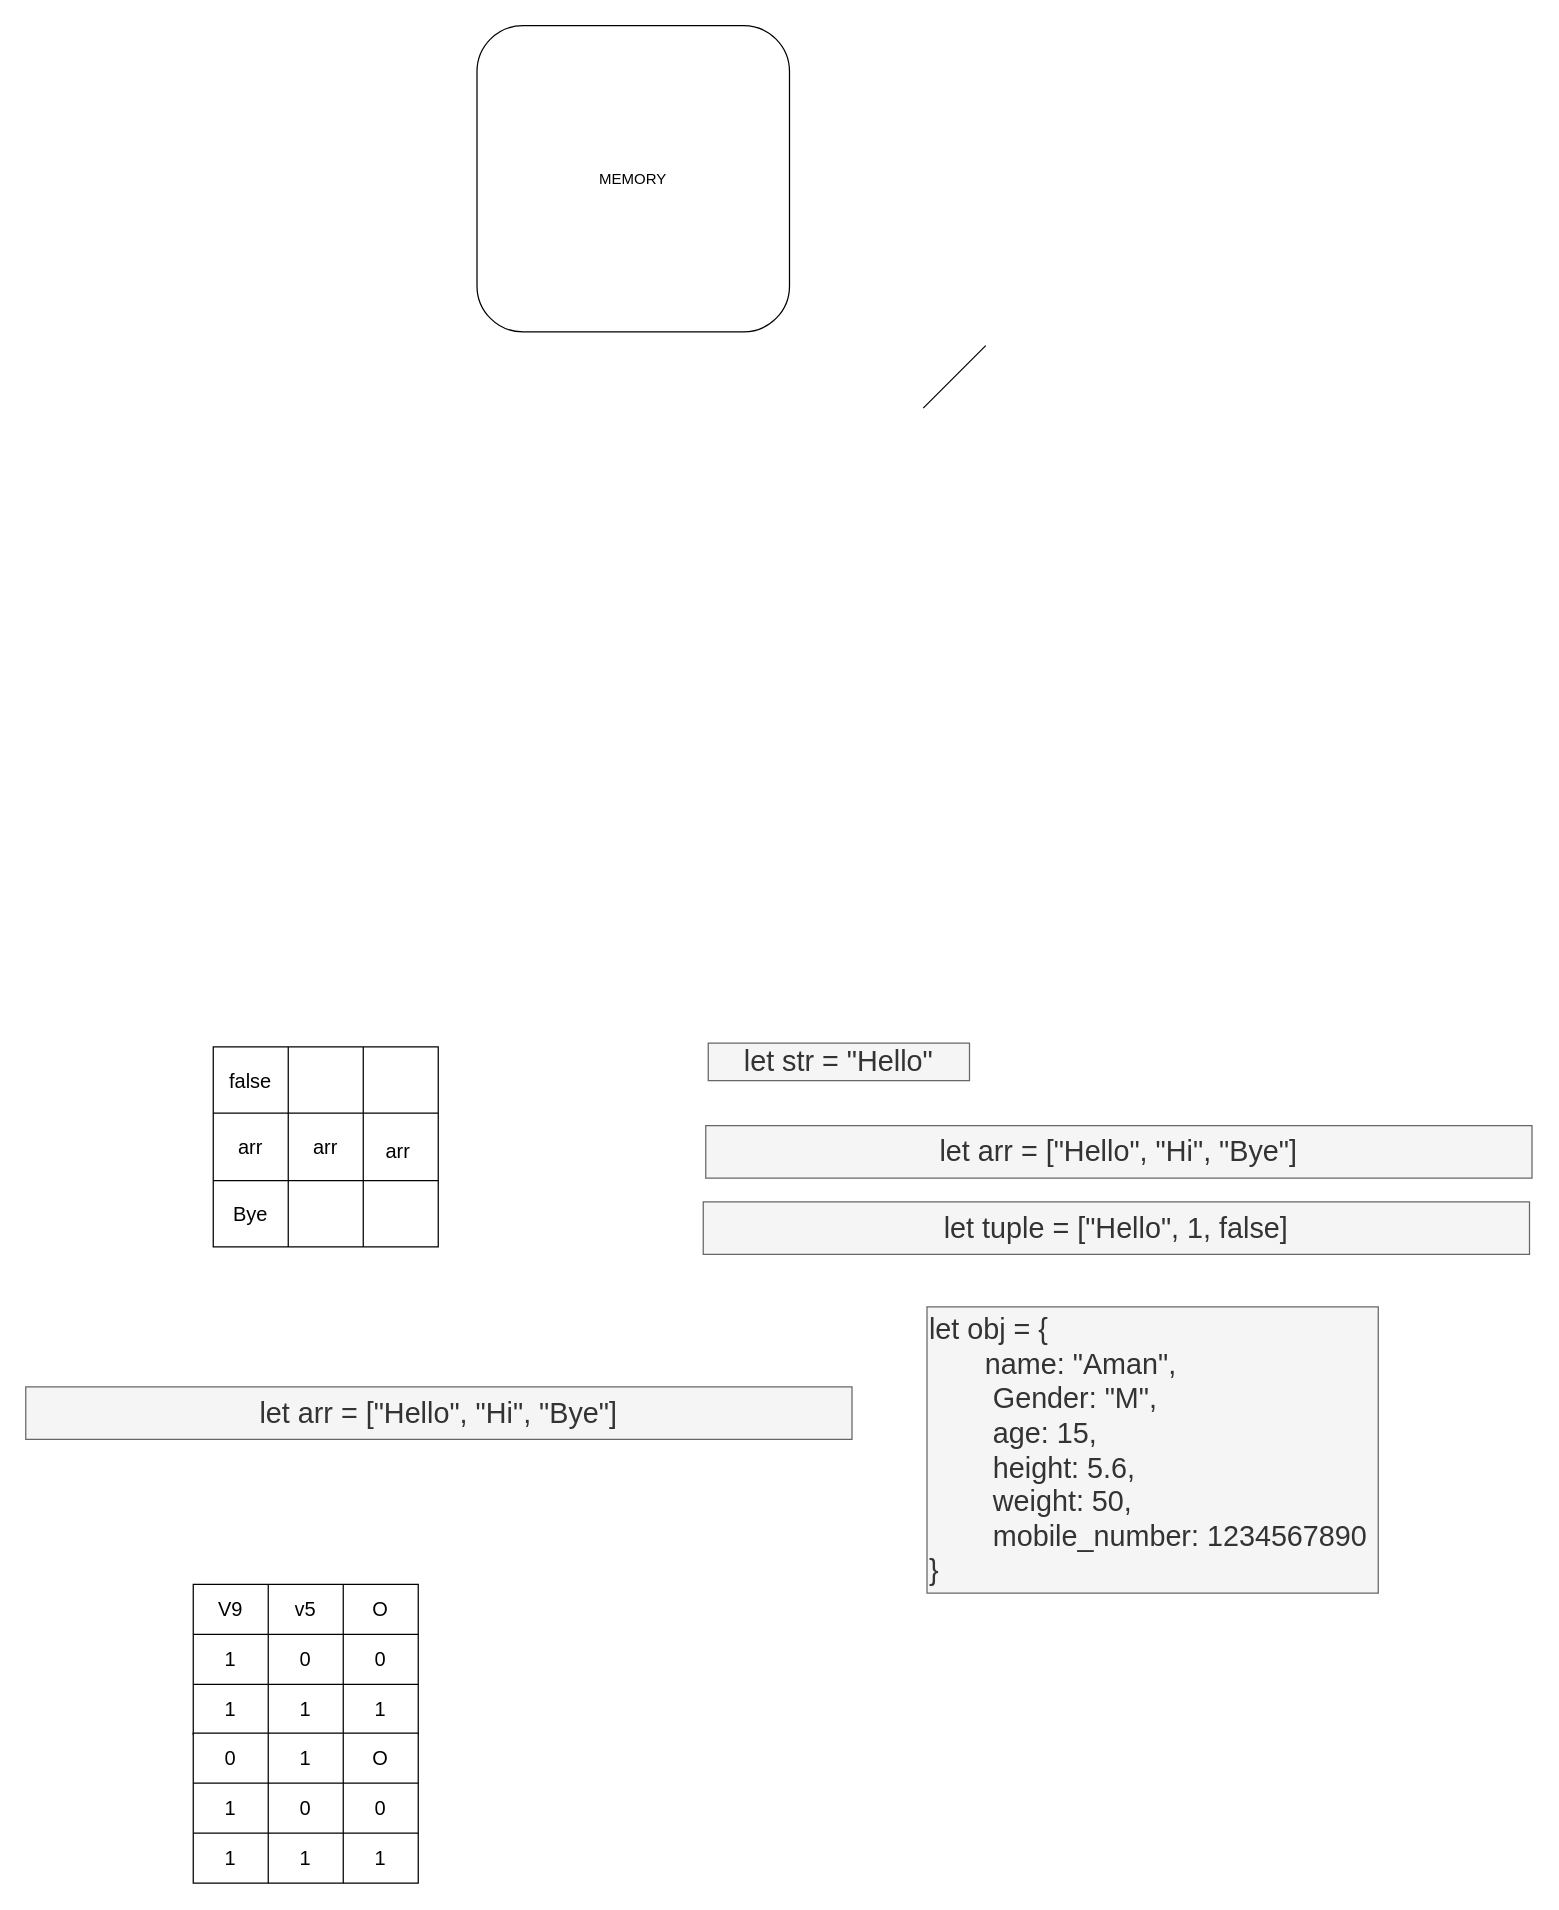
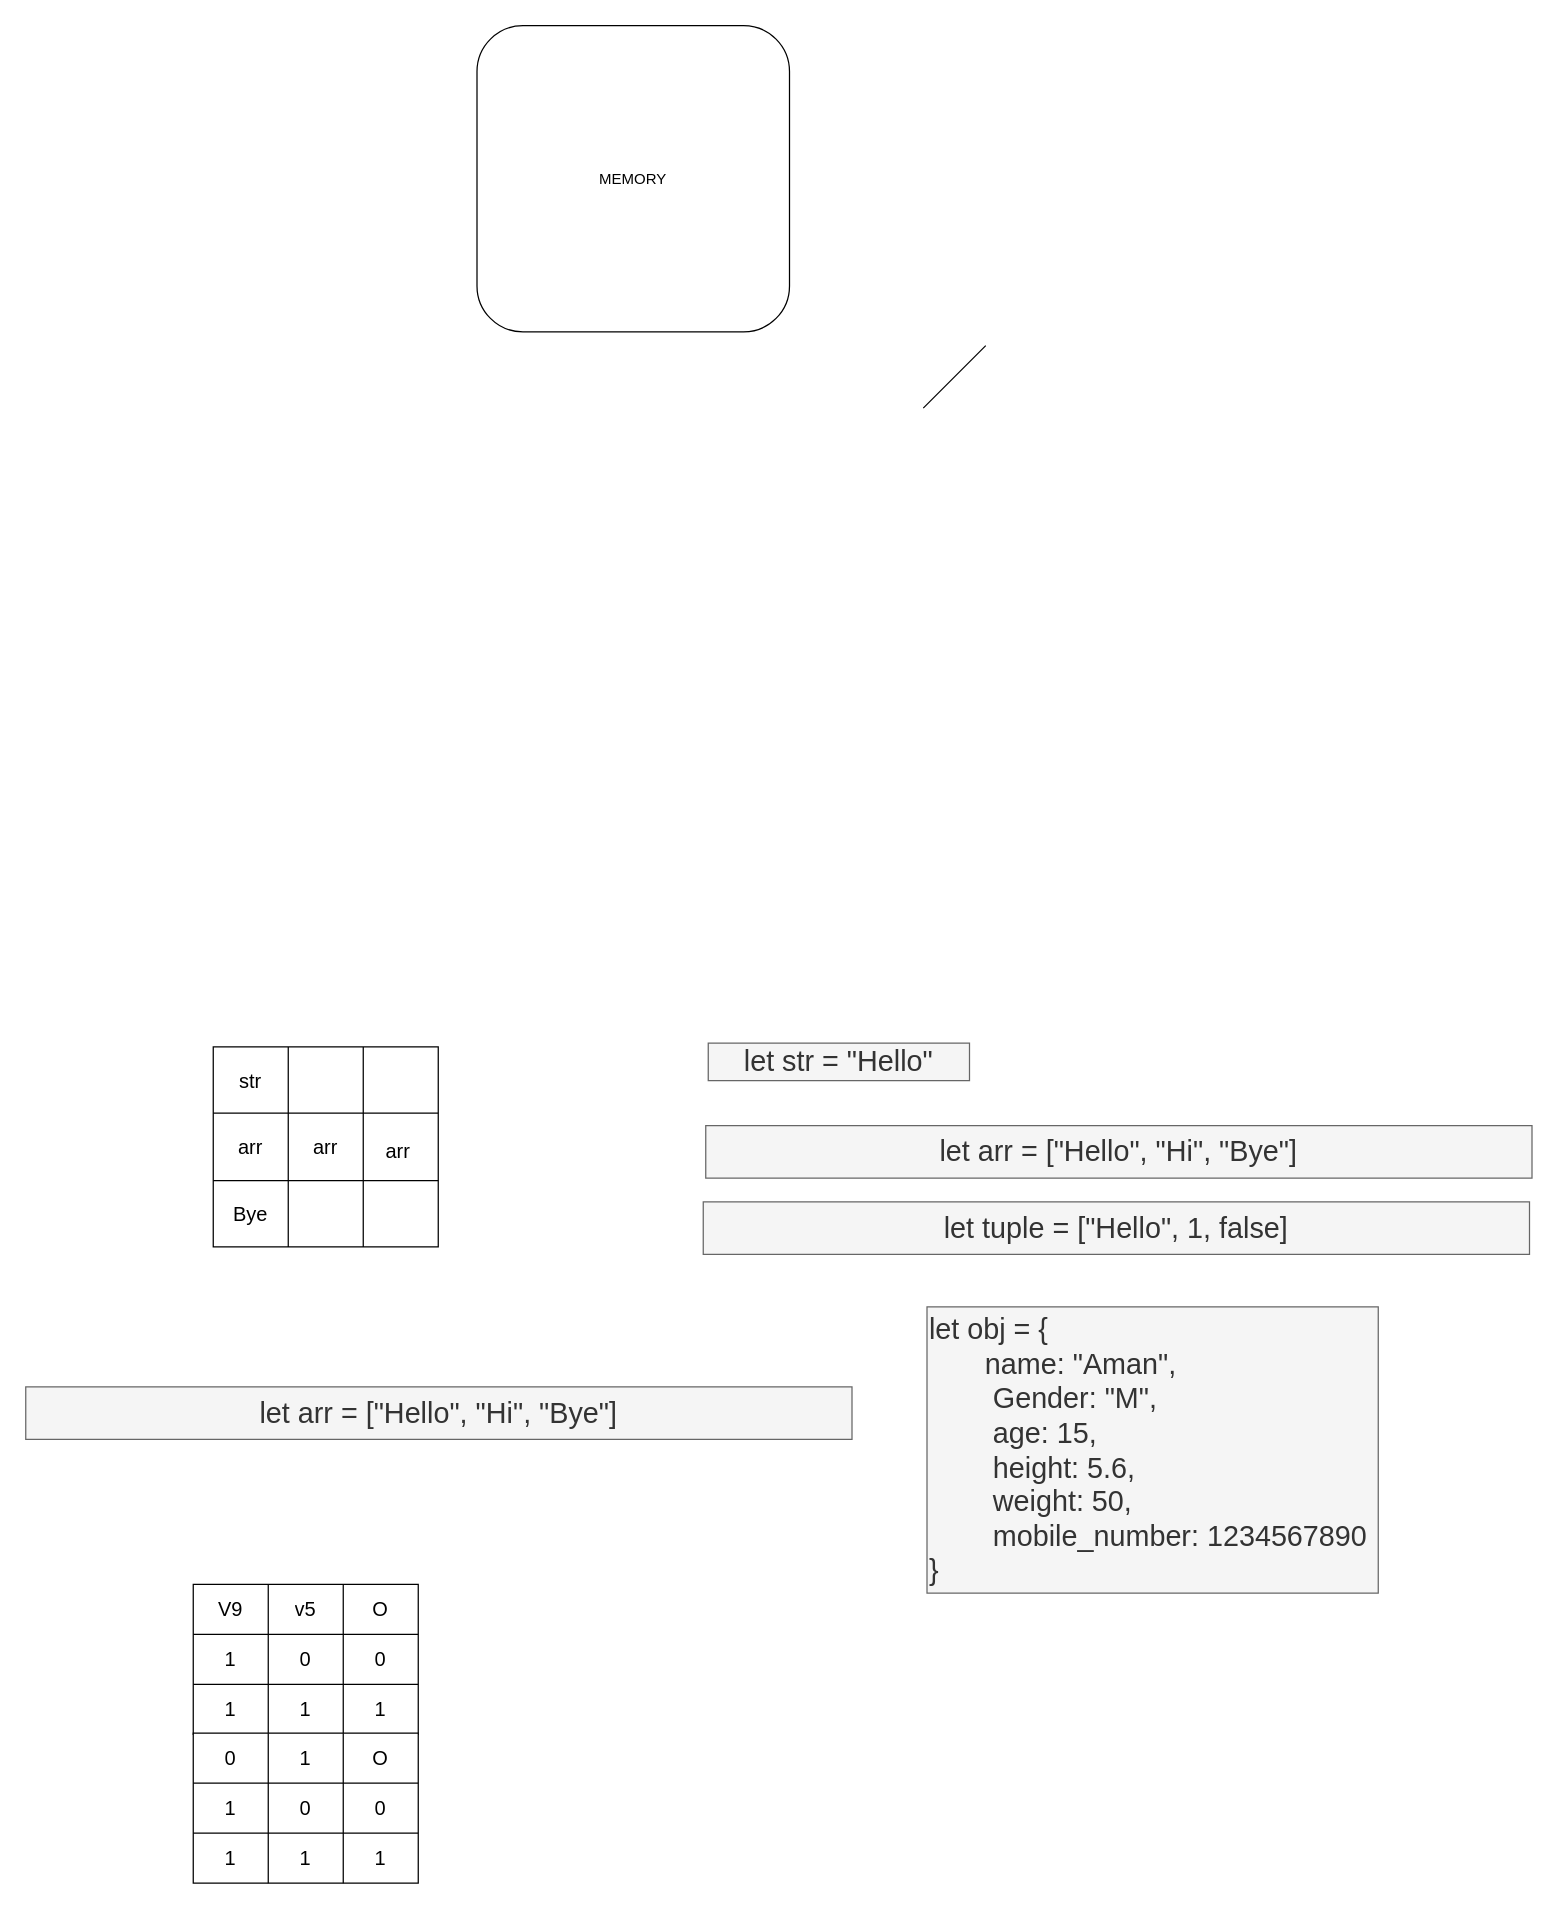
(251, 1081) -> (251, 1081)
